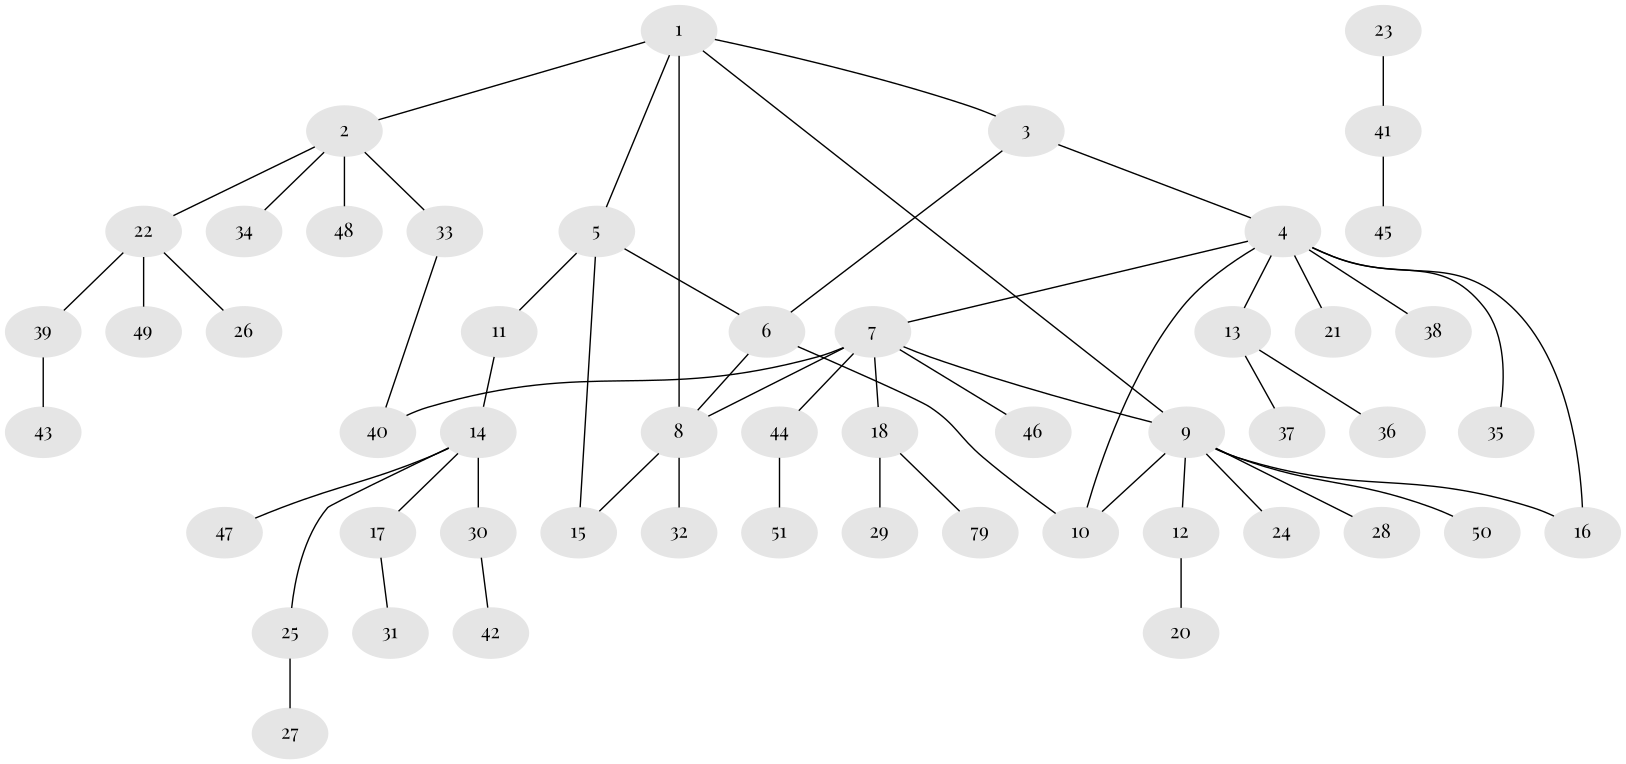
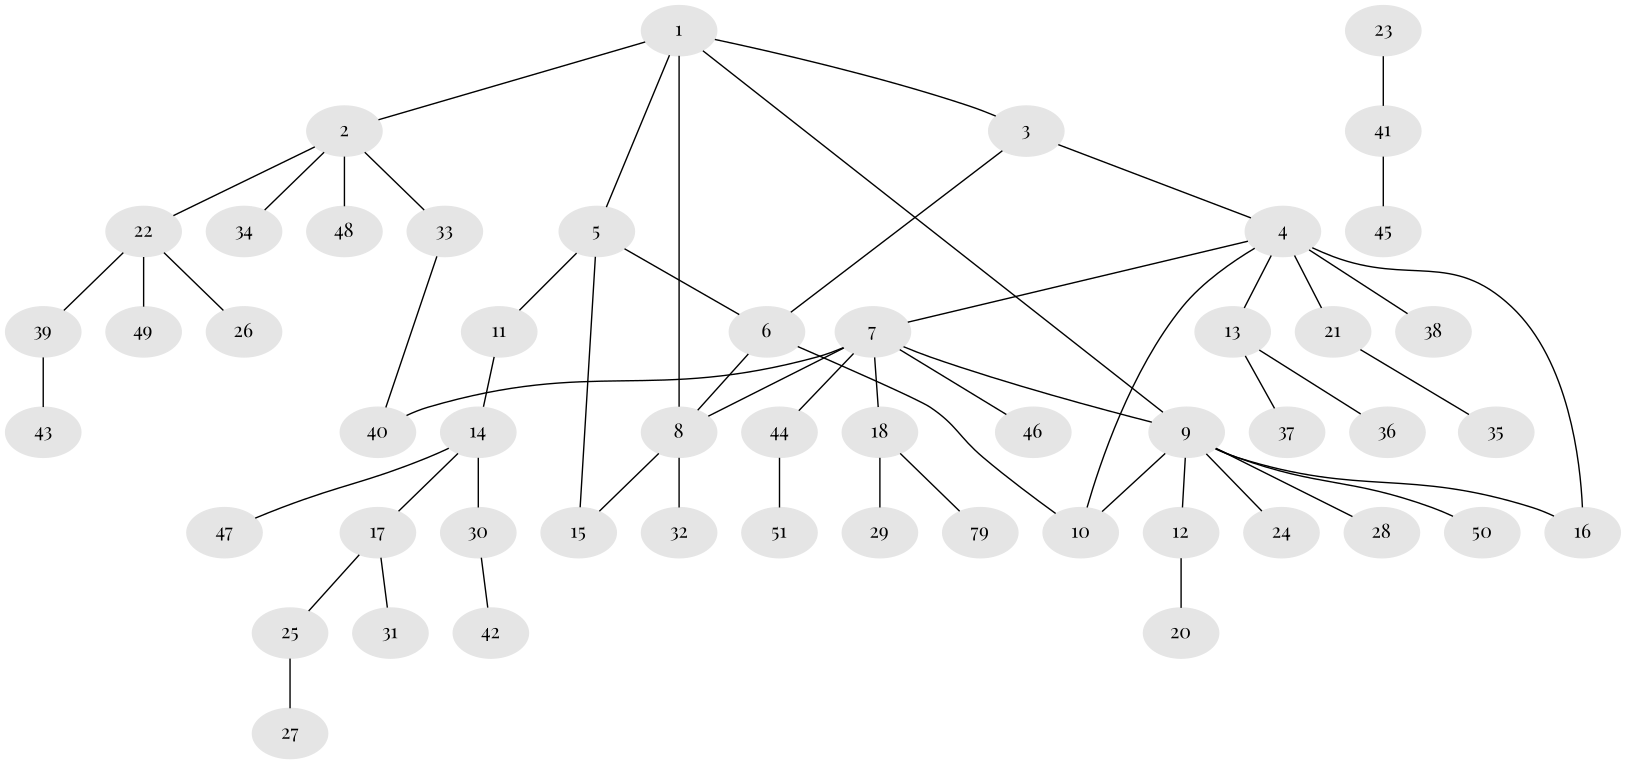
(1465, 288) -> (1415, 382)
(339, 501) -> (334, 583)
